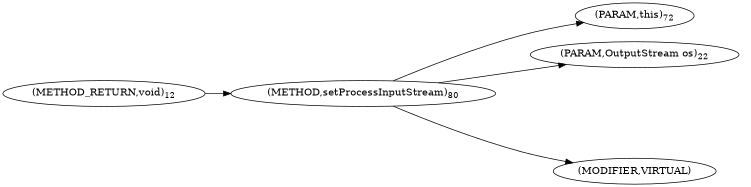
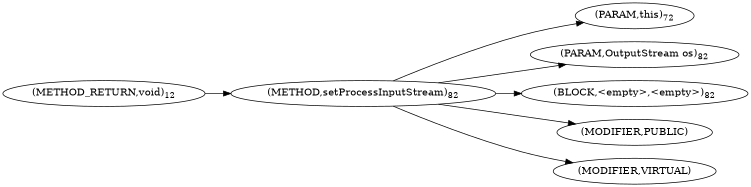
(703, 54) -> (703, 54)
(454, 92) -> (454, 92)
none -> (635, 94)
none -> (635, 132)
